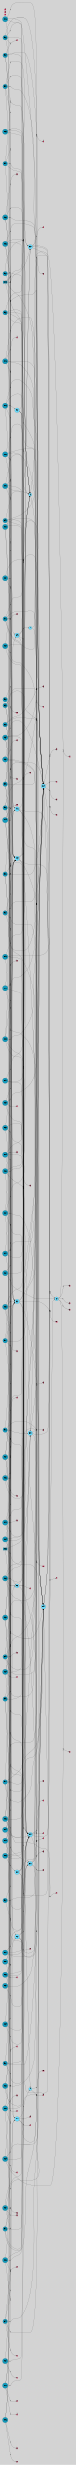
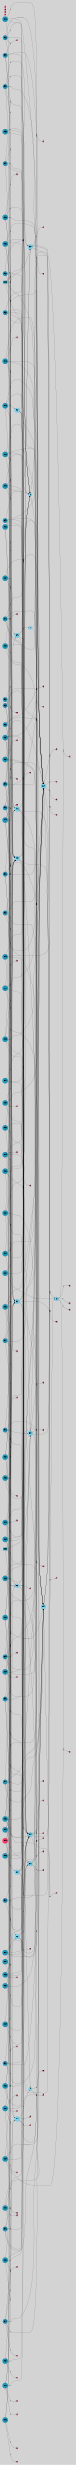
none -> (5, 10)
(5, 1841) -> (5, 1841)
